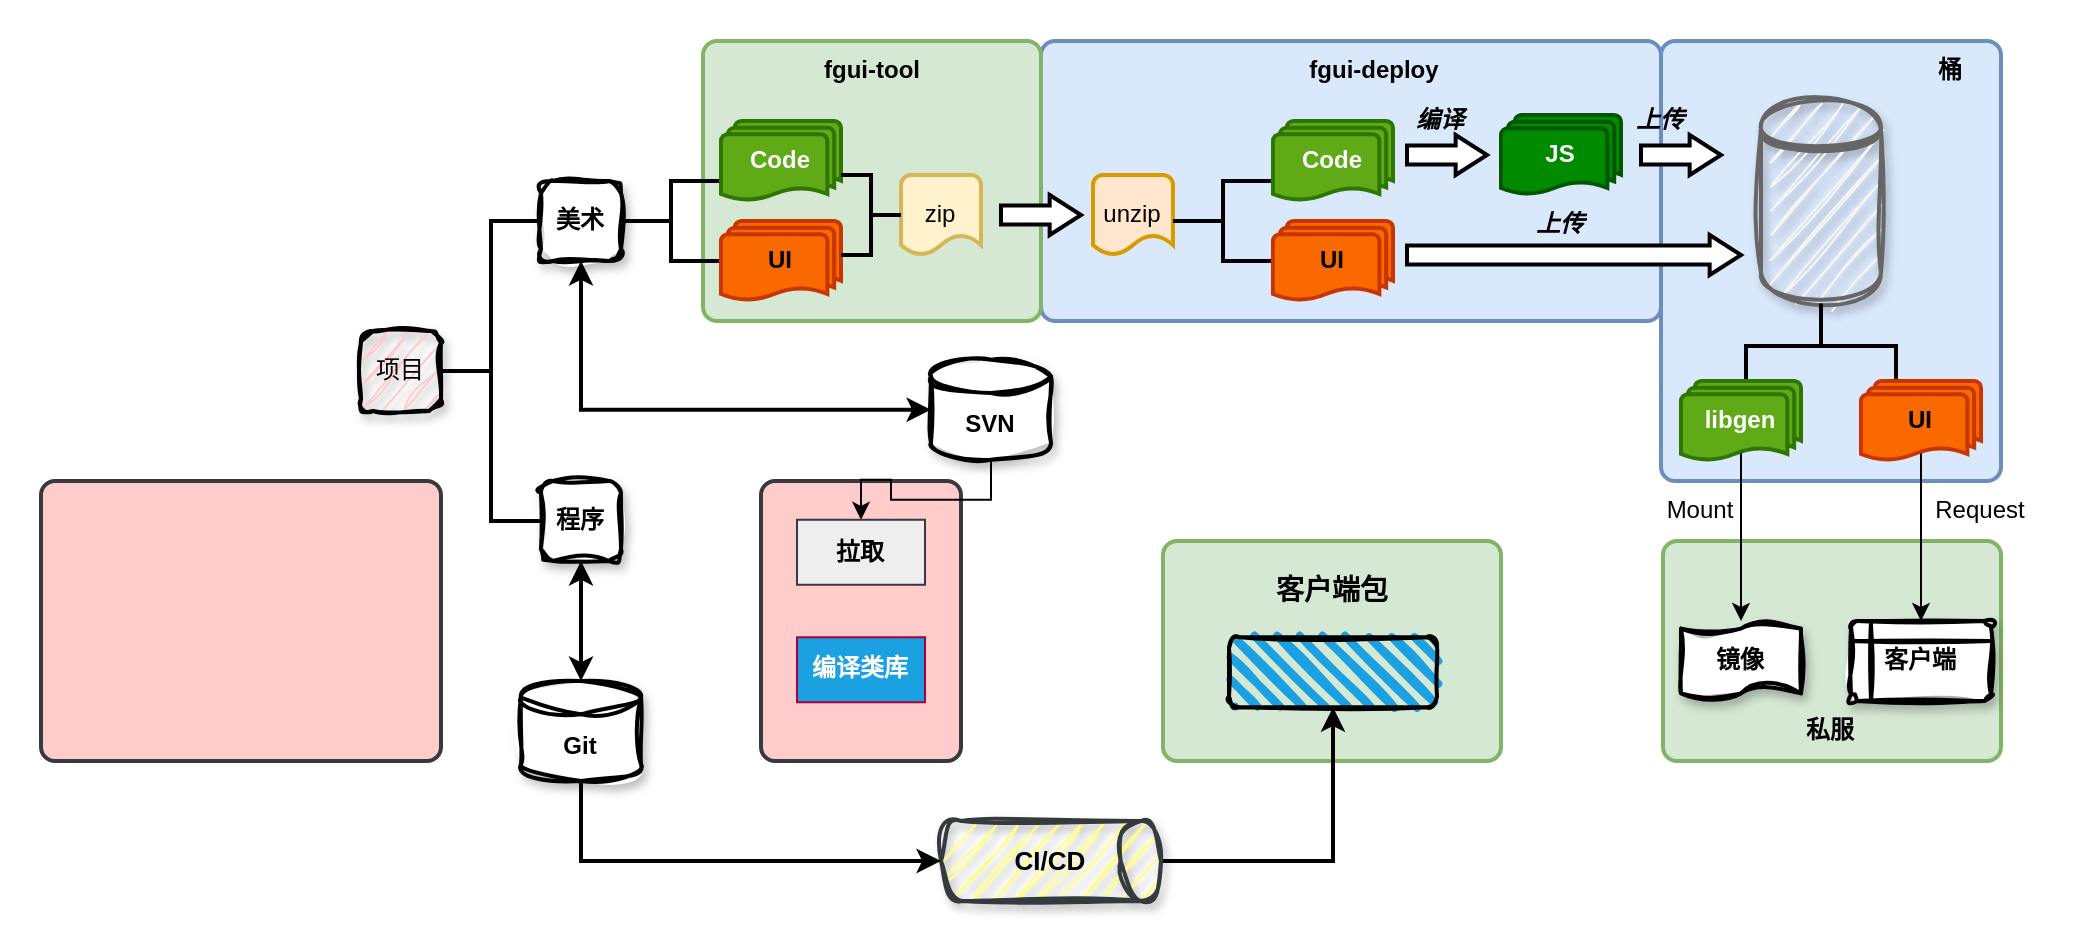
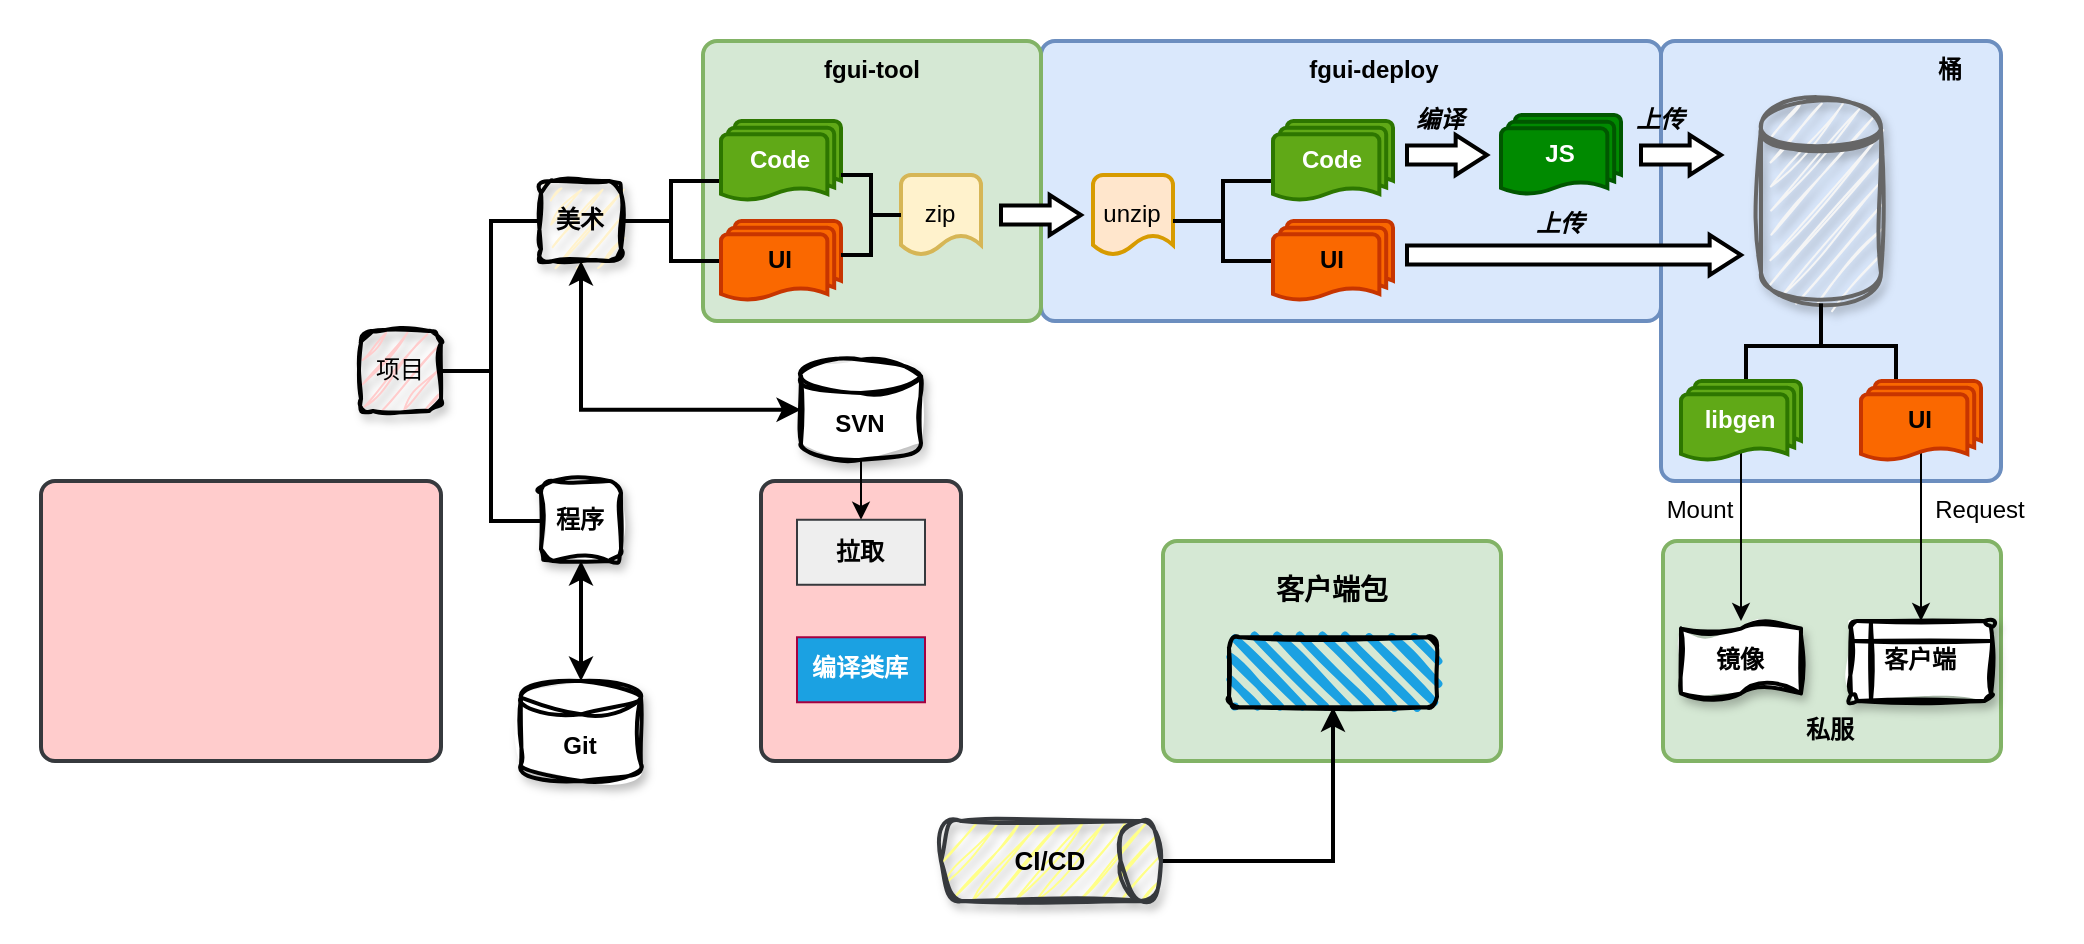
(581, 221) -> (581, 221)
(991, 410) -> (861, 410)
(714, 861) -> none
